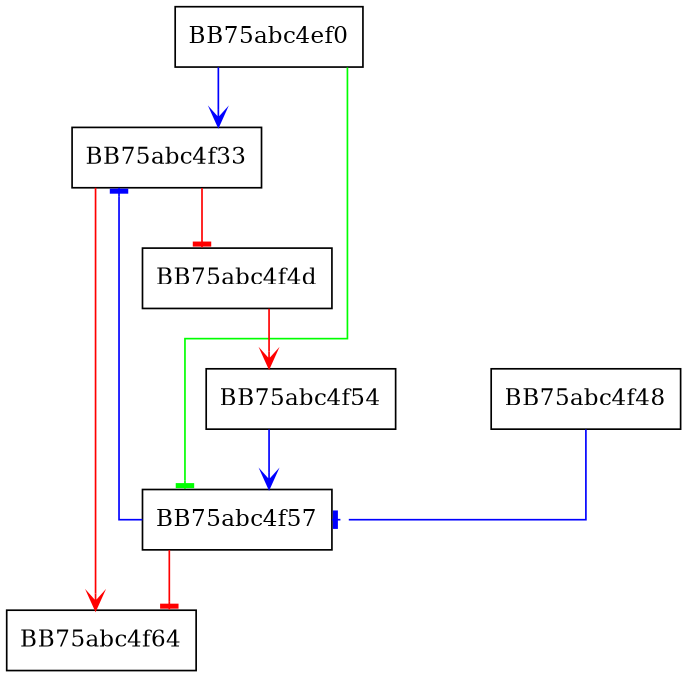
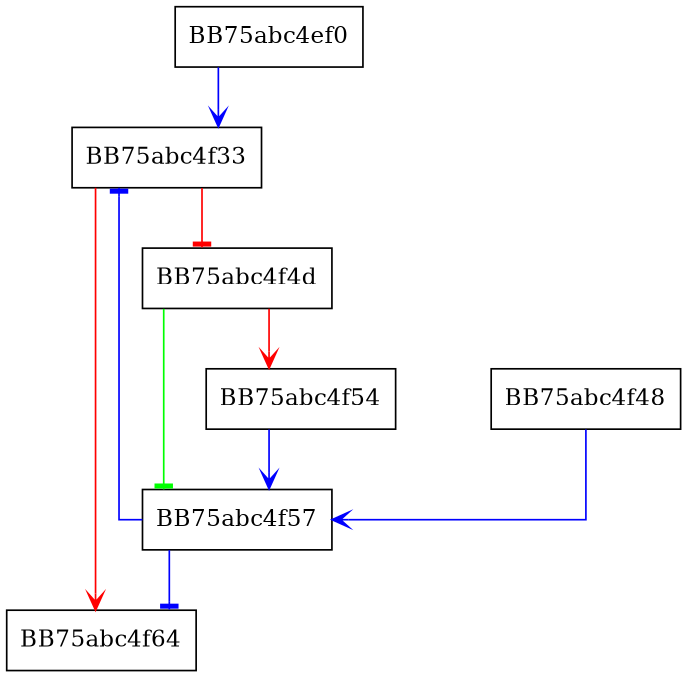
(331, 339) -> (164, 395)
(512, 520) -> (512, 520)
(169, 576) -> (169, 576)
